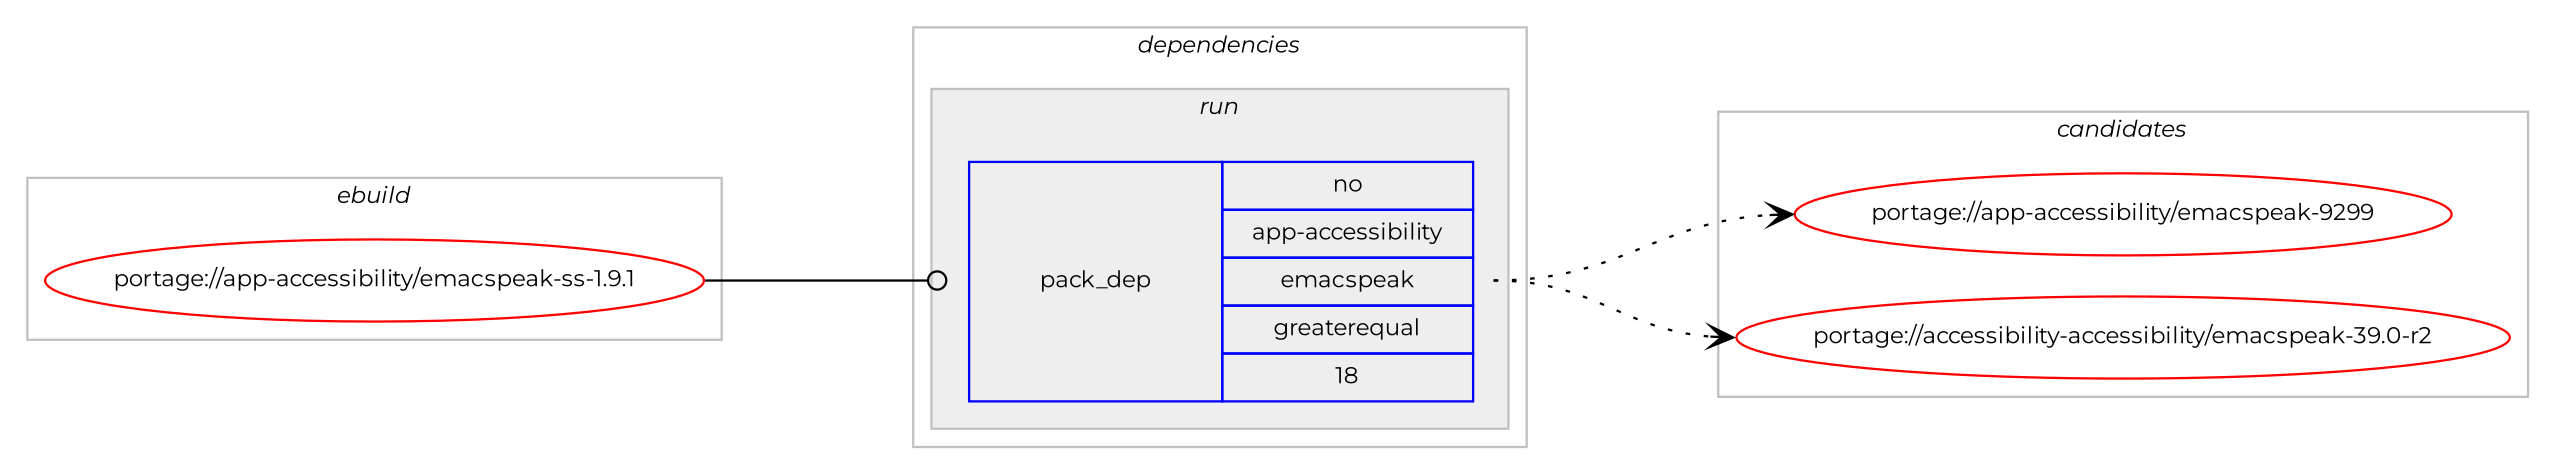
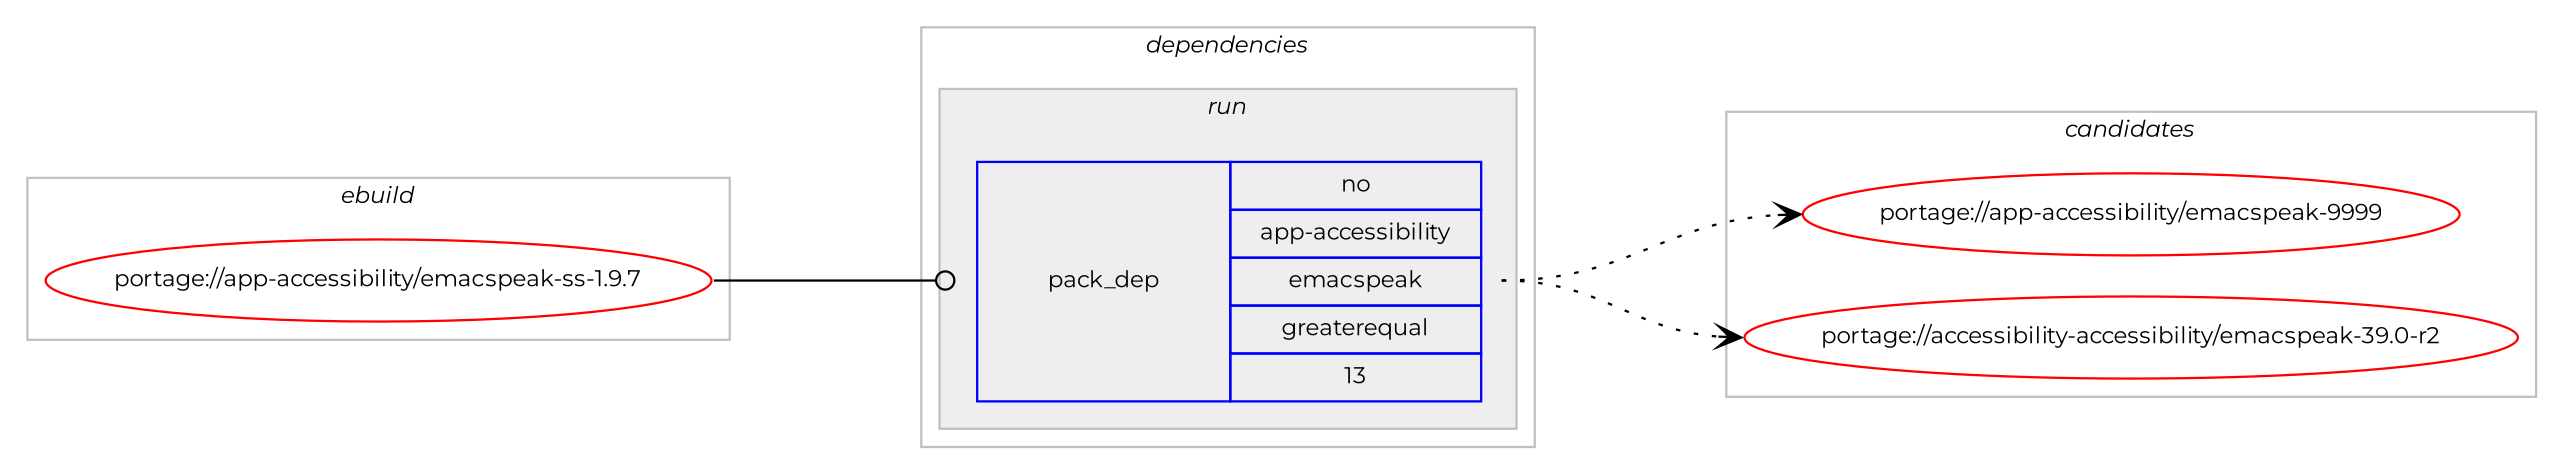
(2123, 214) -> (2131, 214)
(375, 281) -> (379, 281)
(1348, 376) -> (1356, 376)
